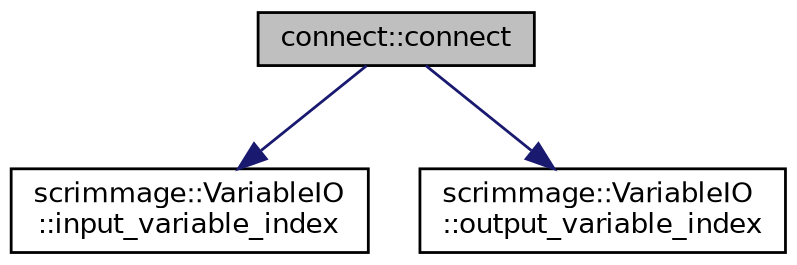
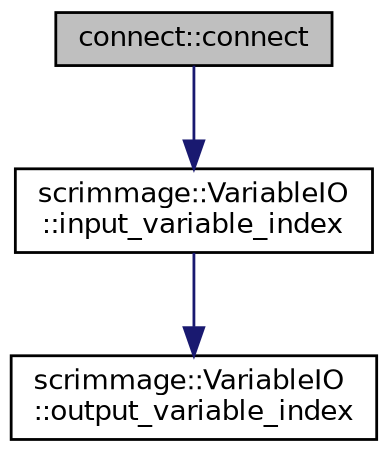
(479, 108) -> (194, 290)
